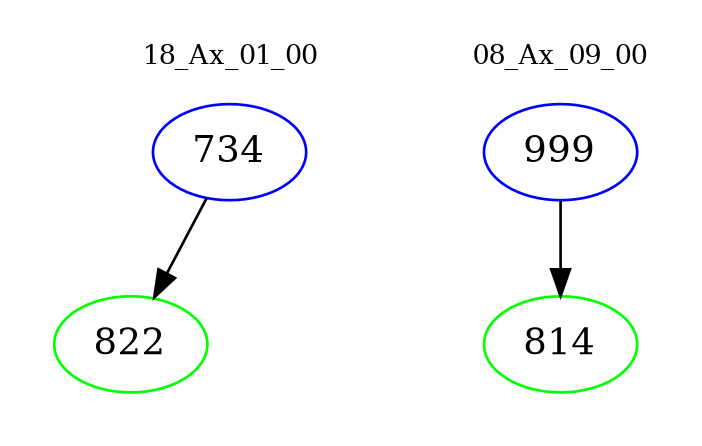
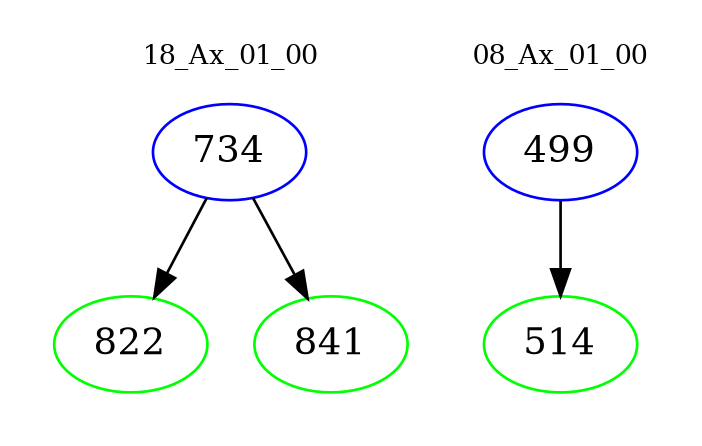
(561, 57) -> (561, 57)
(561, 152) -> (561, 152)
none -> (331, 344)
(561, 344) -> (561, 344)
